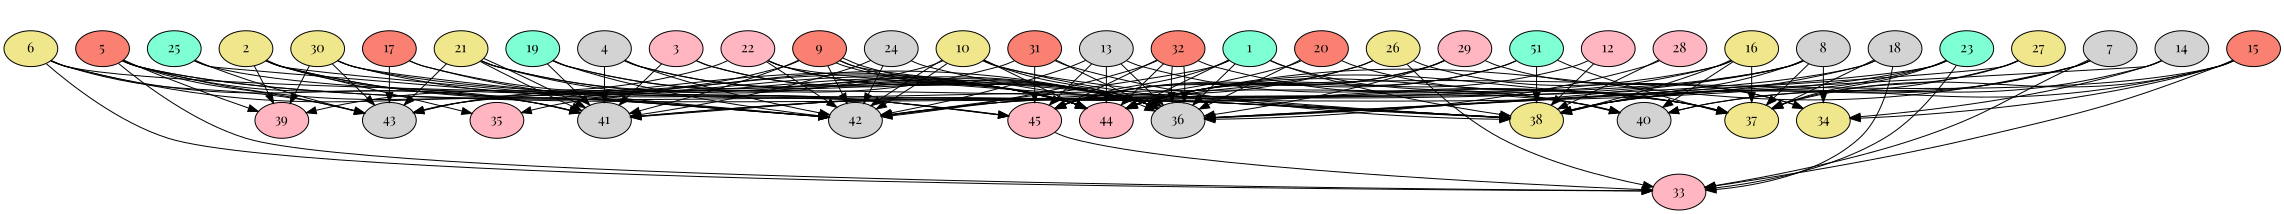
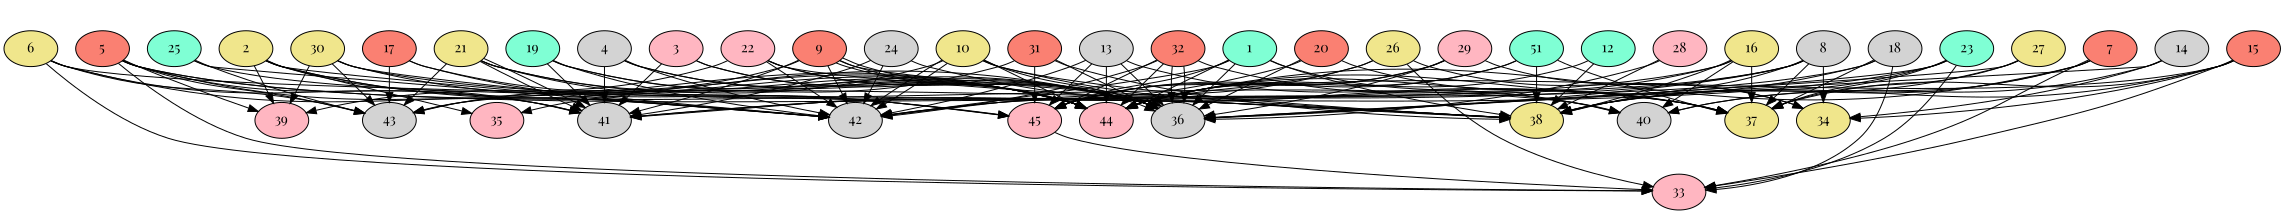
(1608, 49) -> (1608, 49)
(2110, 49) -> (2110, 49)
